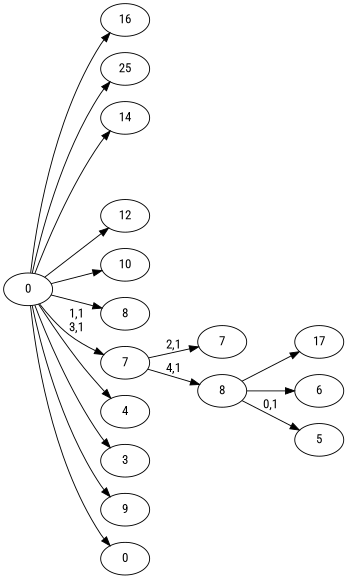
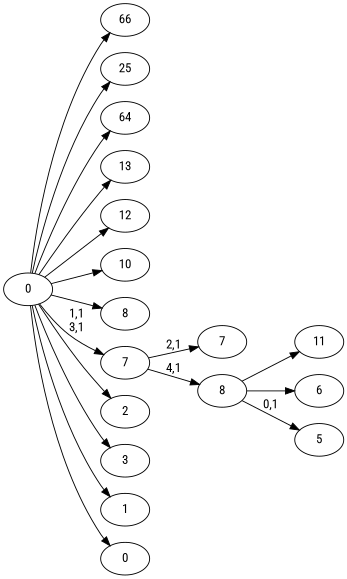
(125, 20) -> (125, 20)
(125, 118) -> (125, 118)
none -> (125, 167)
(319, 342) -> (319, 342)
(125, 412) -> (125, 412)
(125, 510) -> (125, 510)
